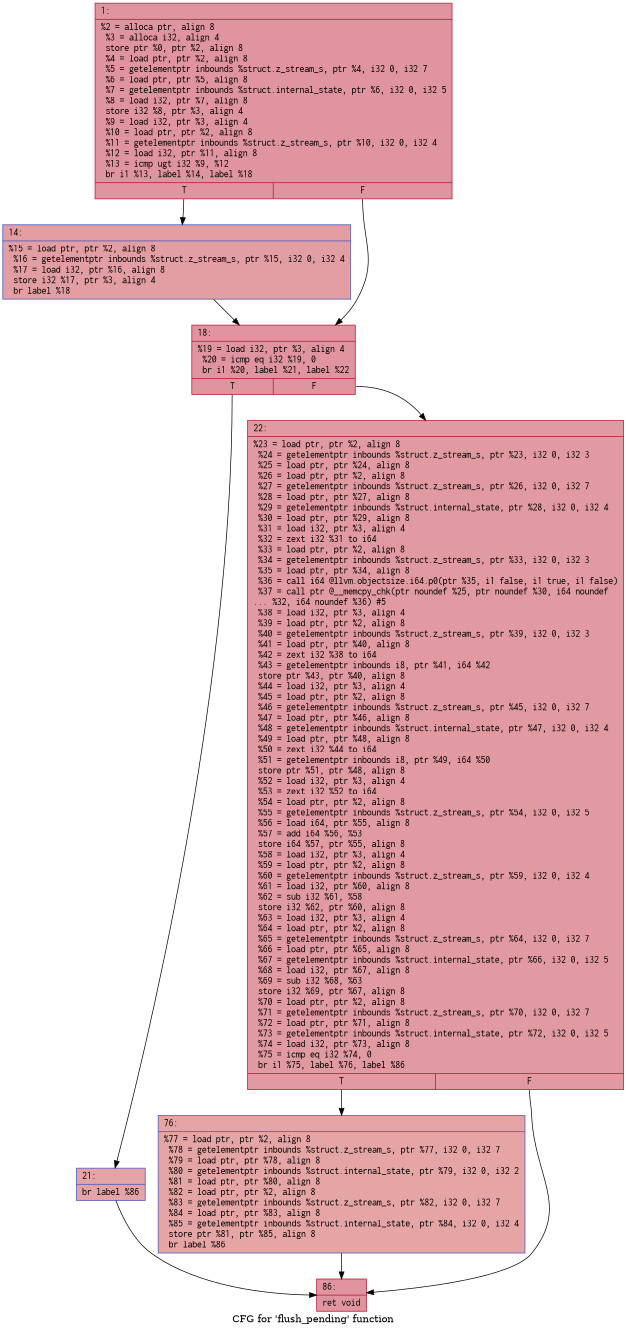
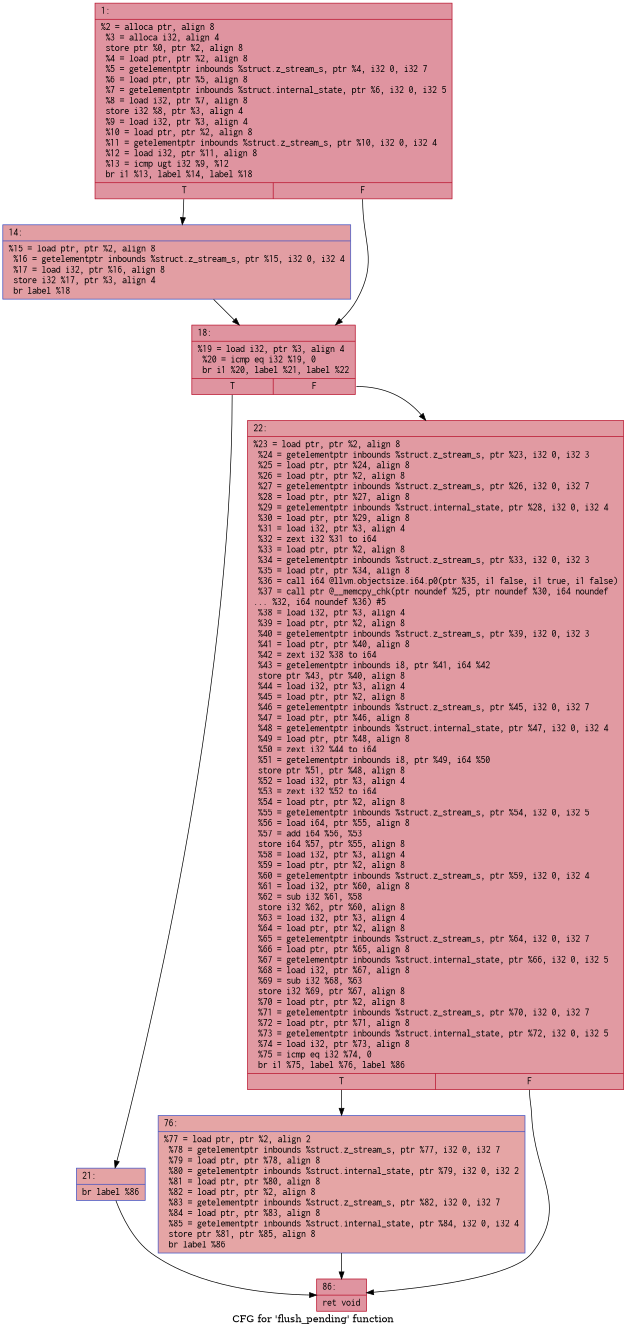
(237, 1139) -> (237, 1139)
